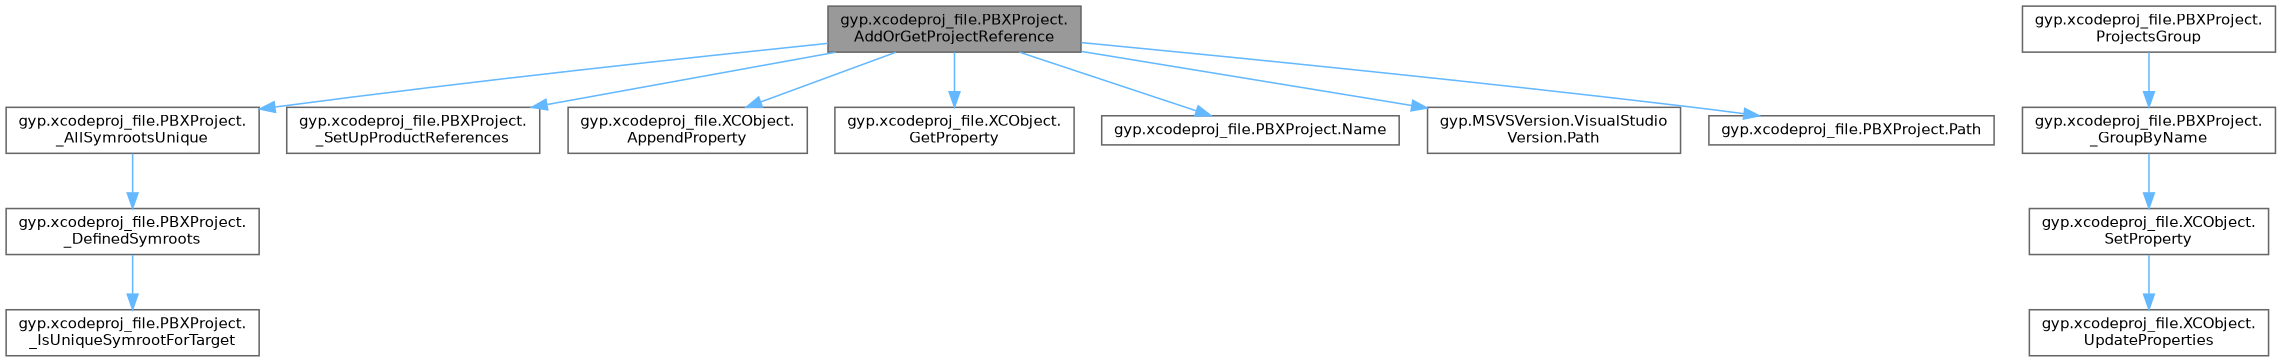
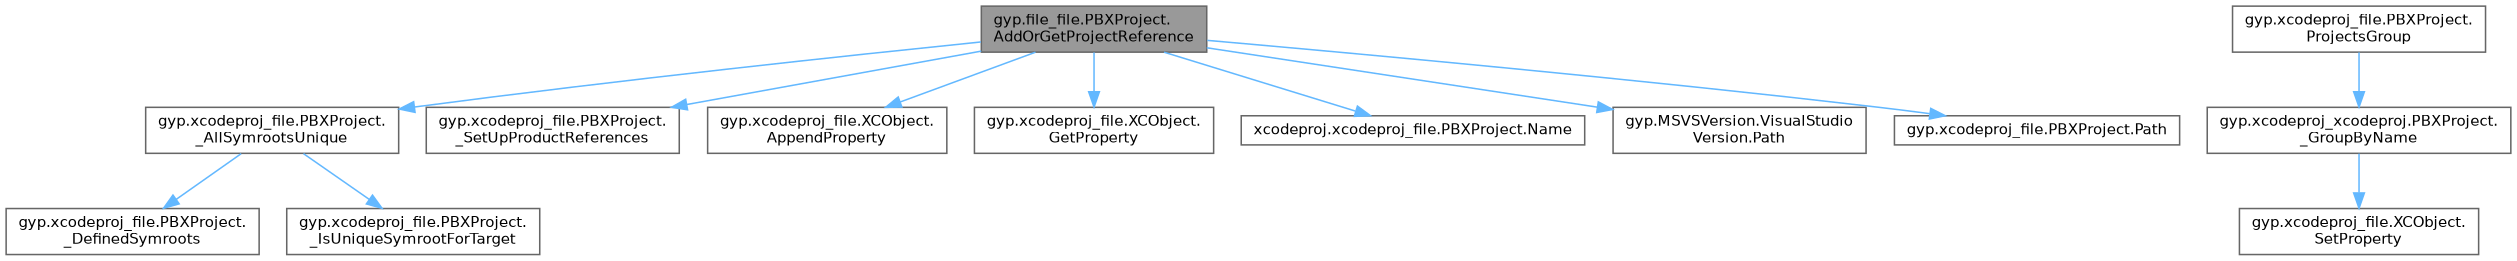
(955, 29) -> (1094, 29)
(1250, 130) -> (1413, 130)
(2149, 130) -> (2359, 130)
(133, 274) -> (336, 177)
(2149, 333) -> none
